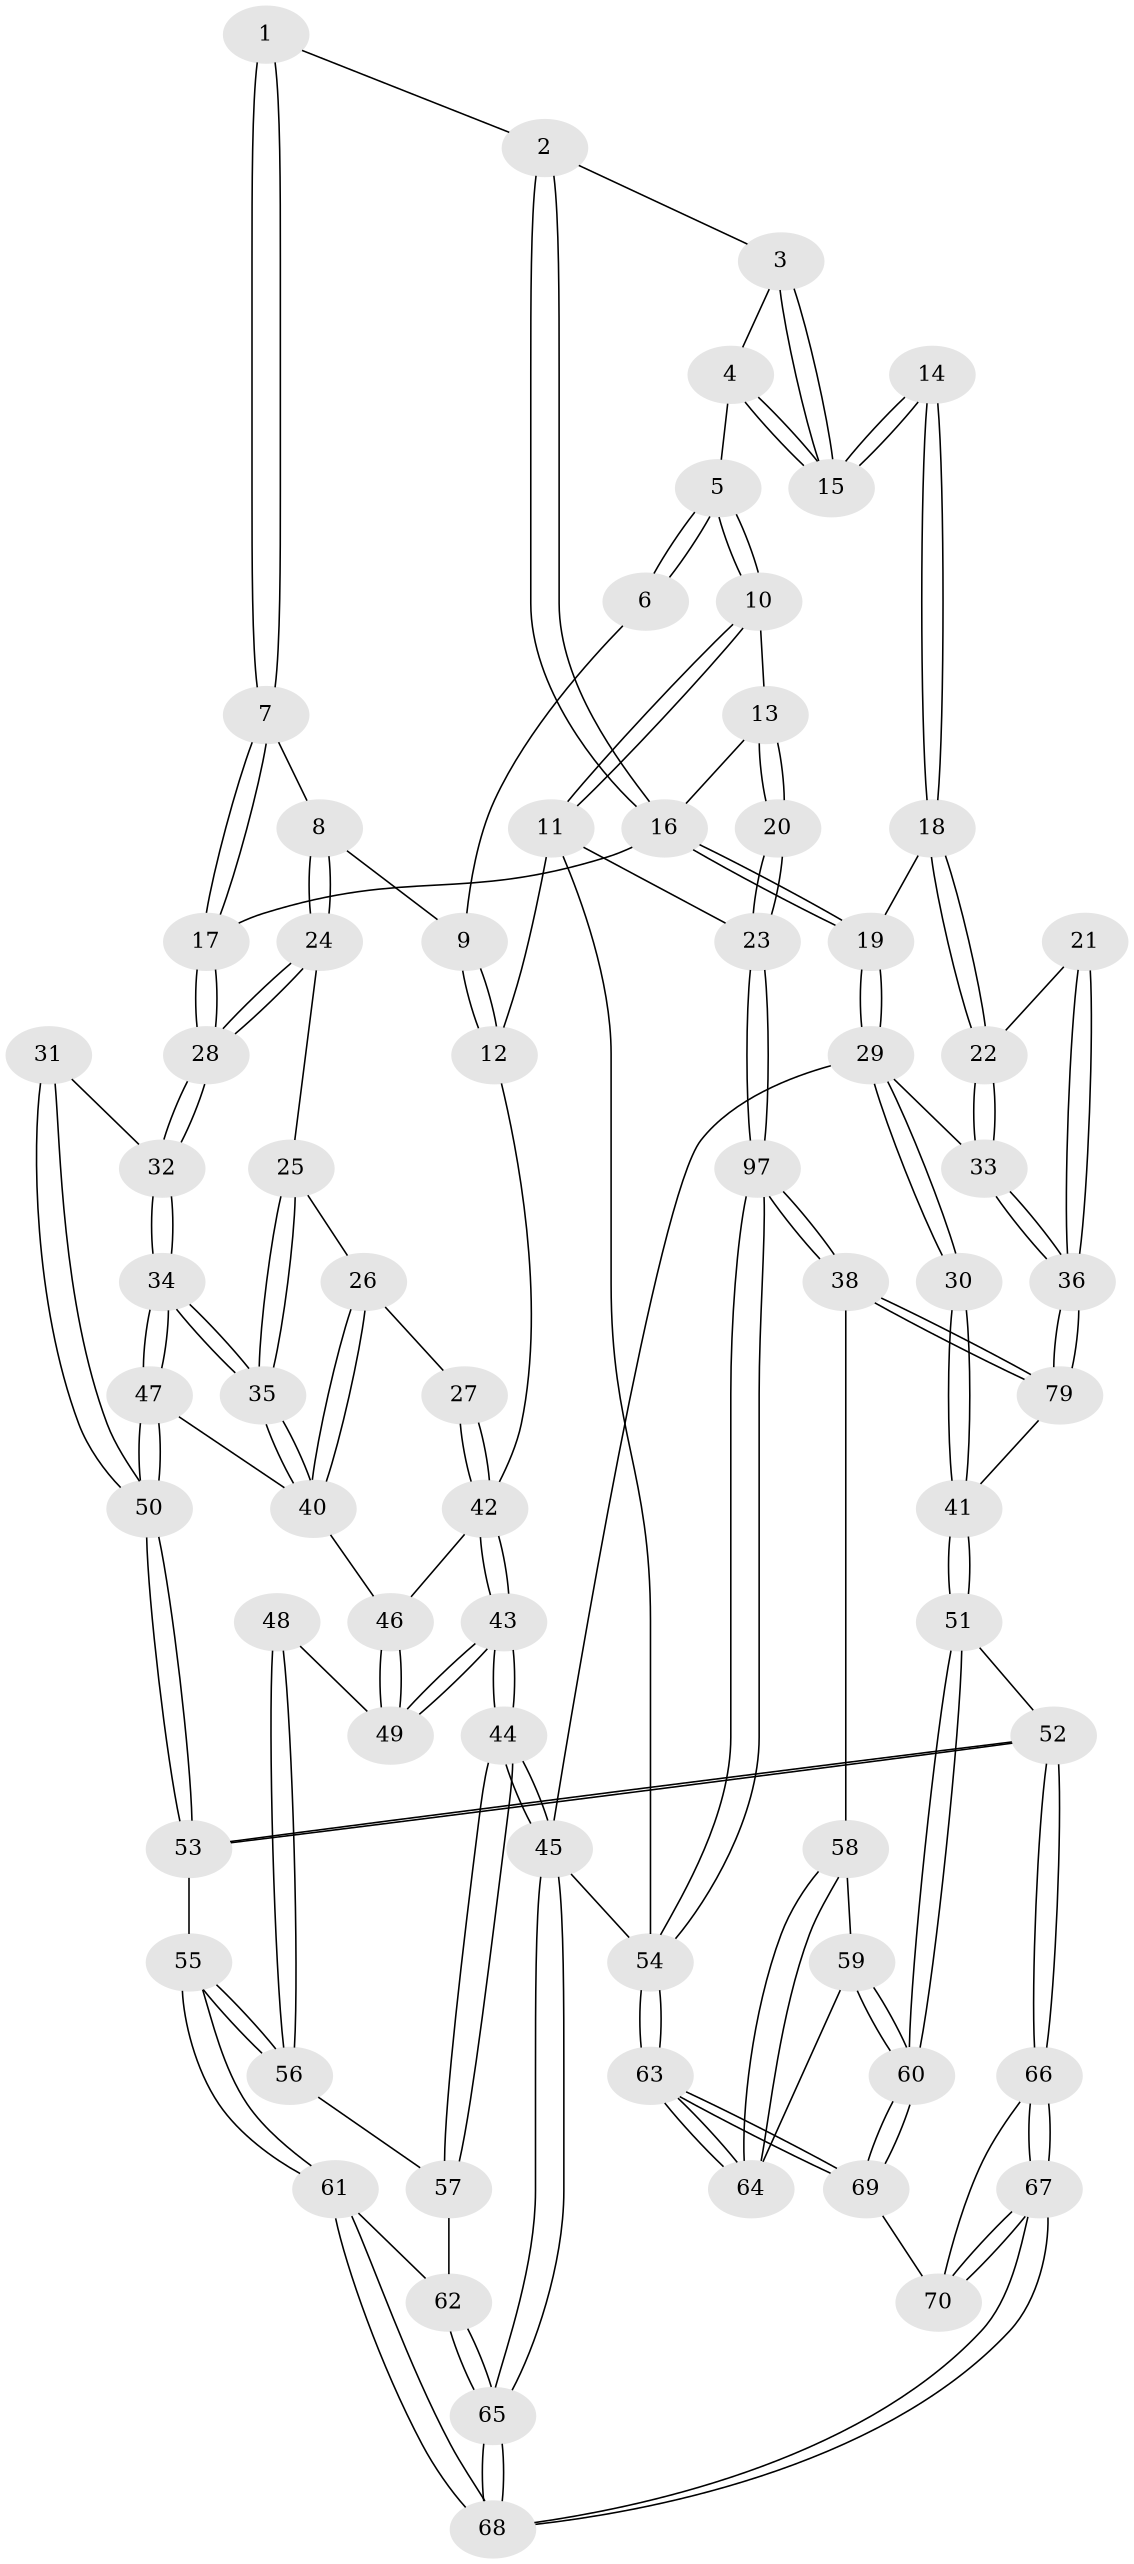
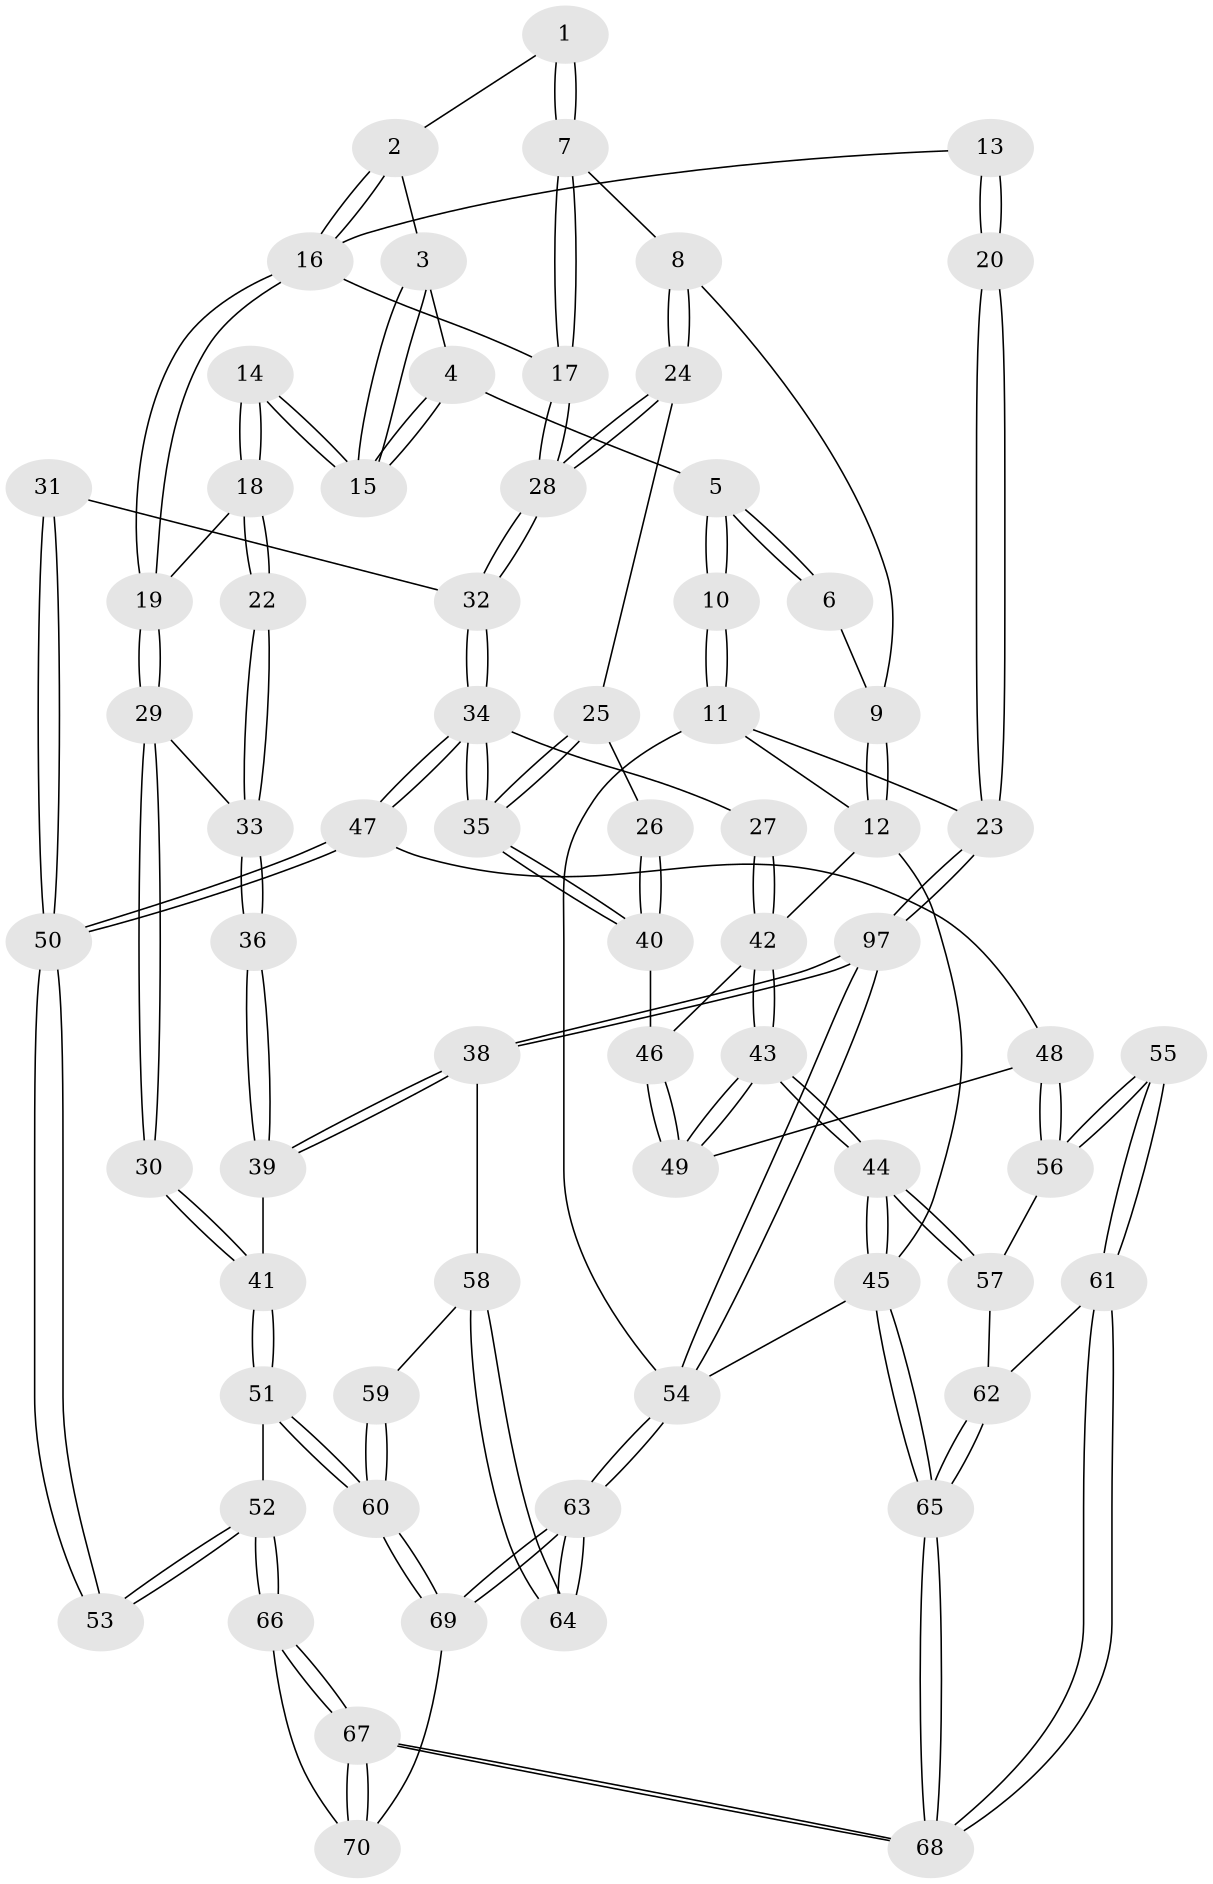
(762, 659) -> none
(1085, 942) -> none
(414, 1339) -> (610, 767)
(634, 1382) -> (962, 1055)
(1060, 1395) -> (263, 1169)
(232, 1452) -> (728, 865)
(189, 1906) -> none
(802, 2076) -> none
